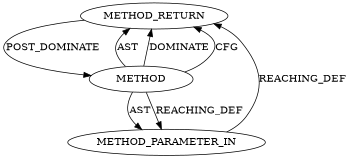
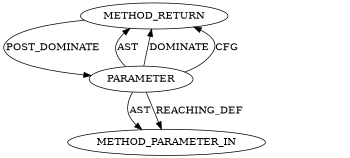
(259, 78) -> none
(141, 79) -> (141, 79)
